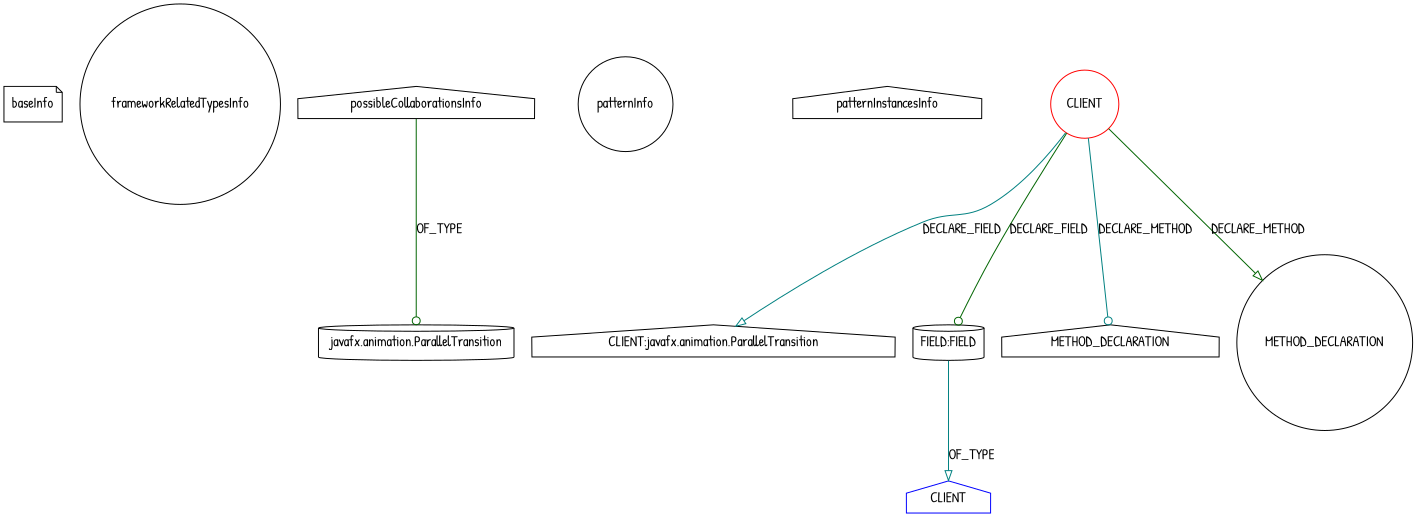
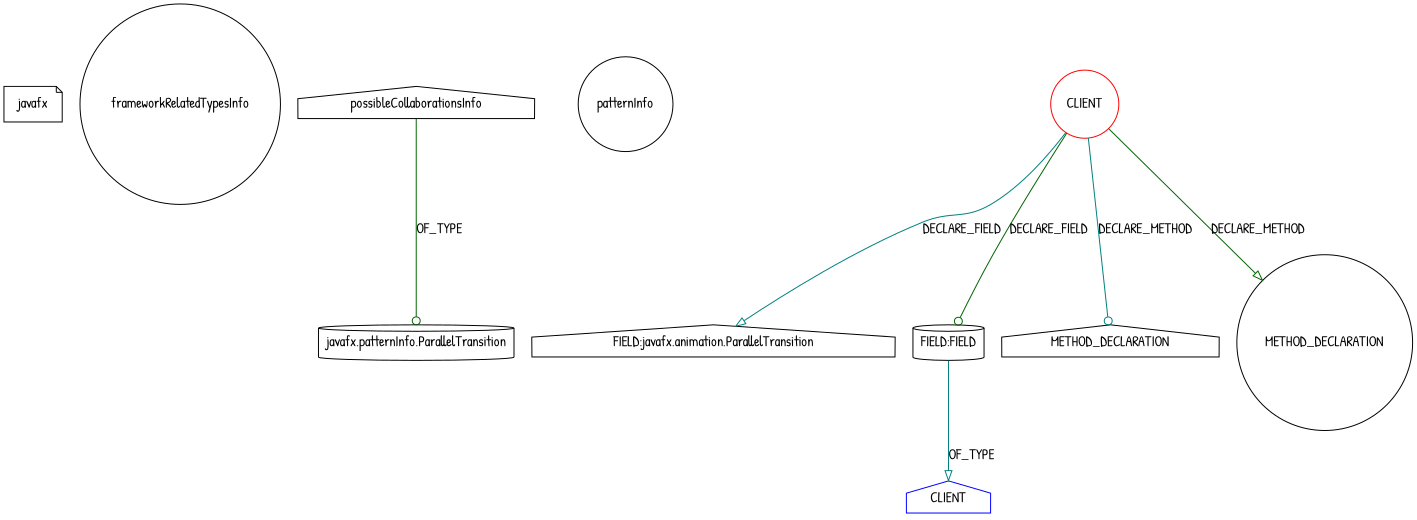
(33, 104) -> (33, 104)
(887, 104) -> none
(416, 343) -> (416, 343)
(713, 343) -> (713, 343)
